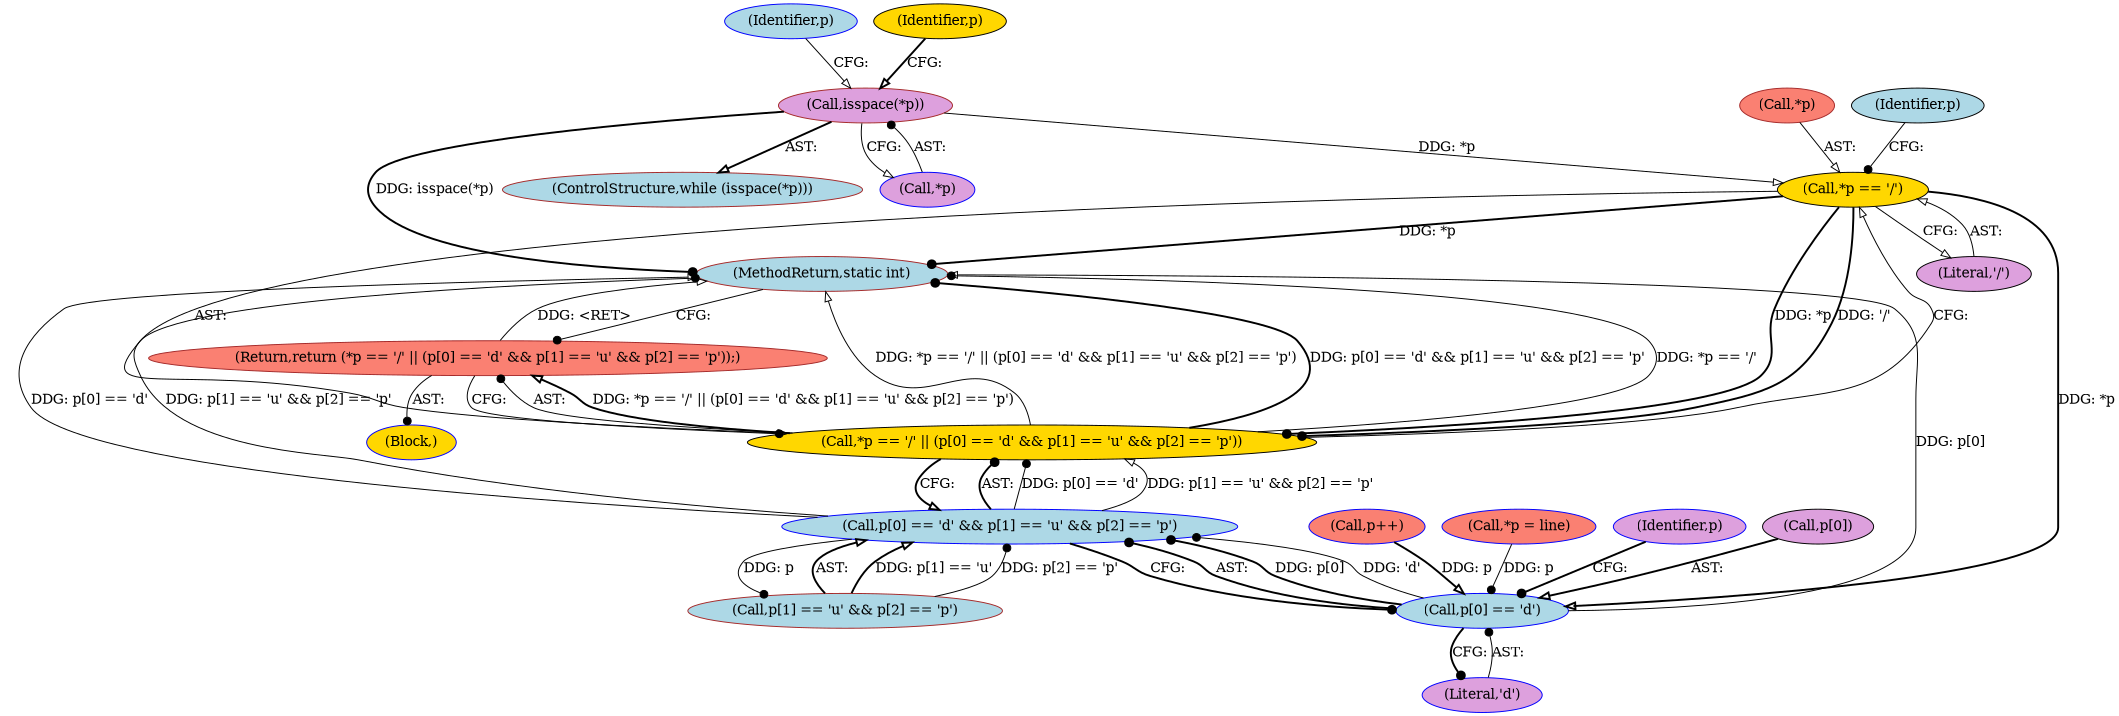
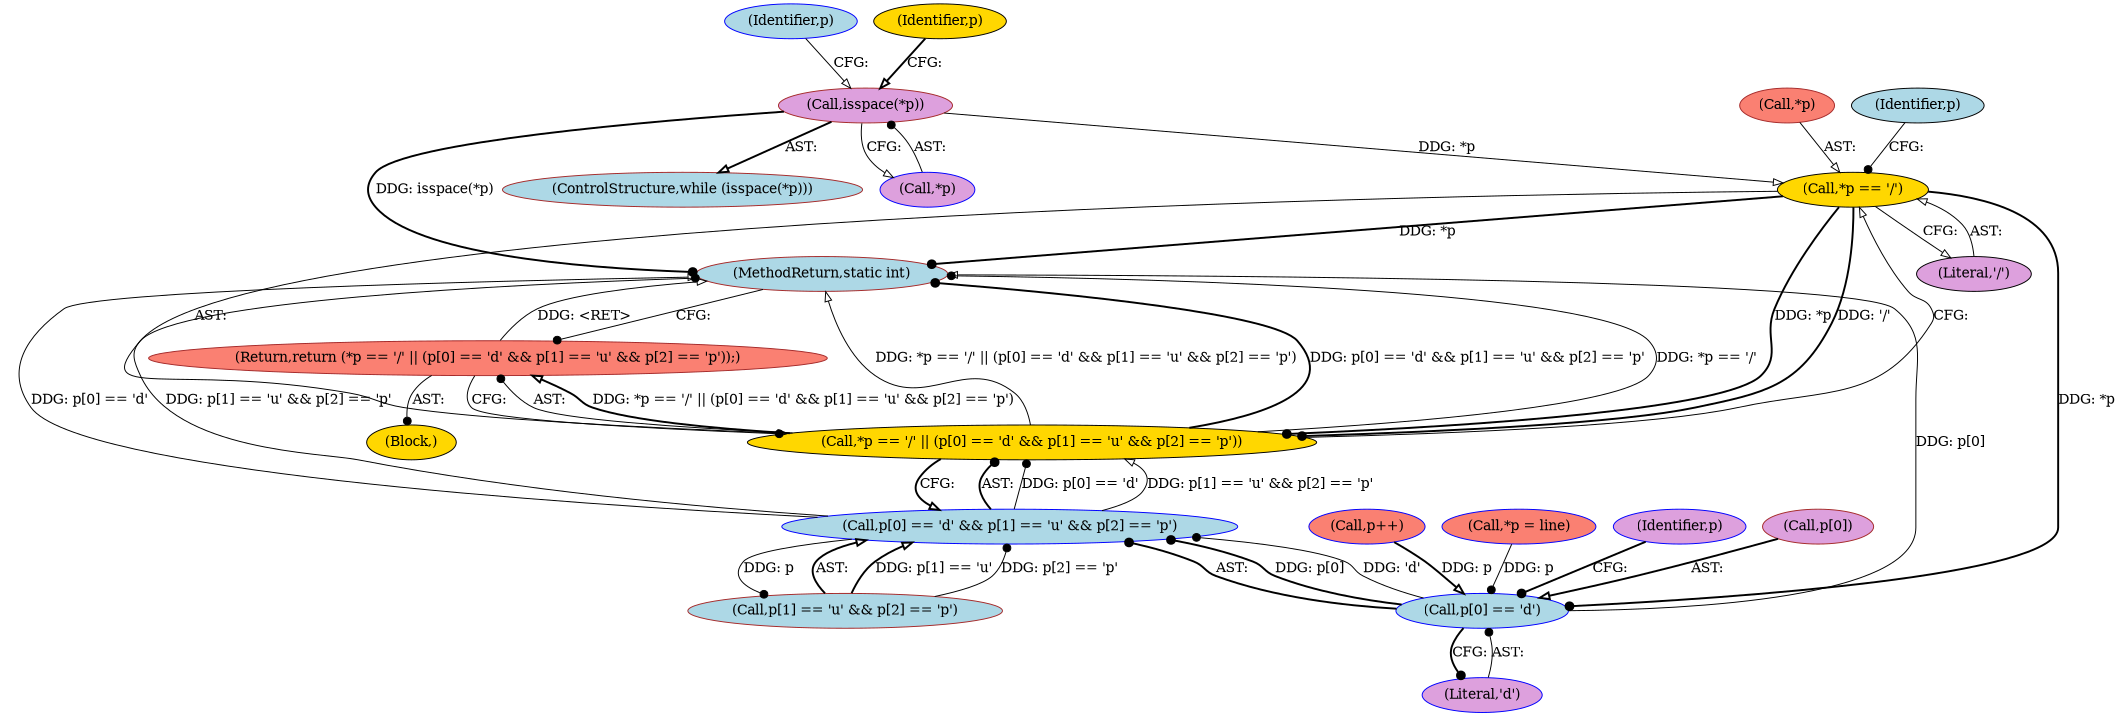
(411, 442) -> (411, 442)
(1818, 527) -> (1818, 527)
(2029, 550) -> (2029, 550)
(1225, 593) -> none
